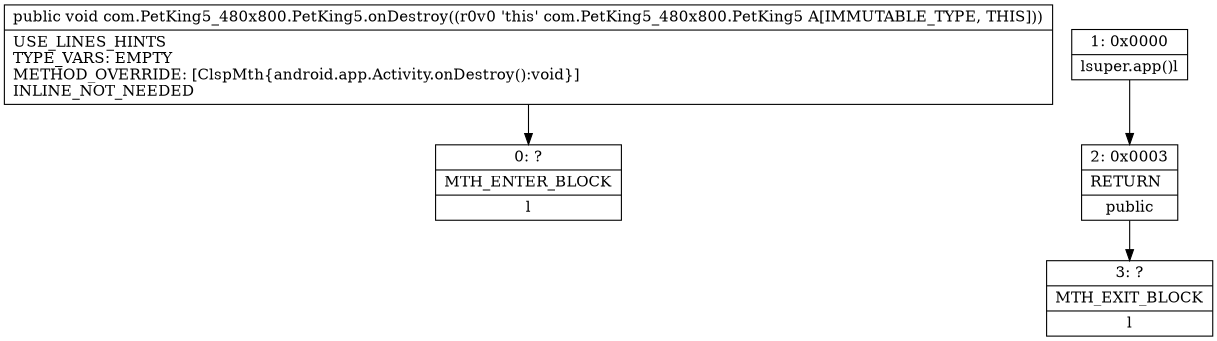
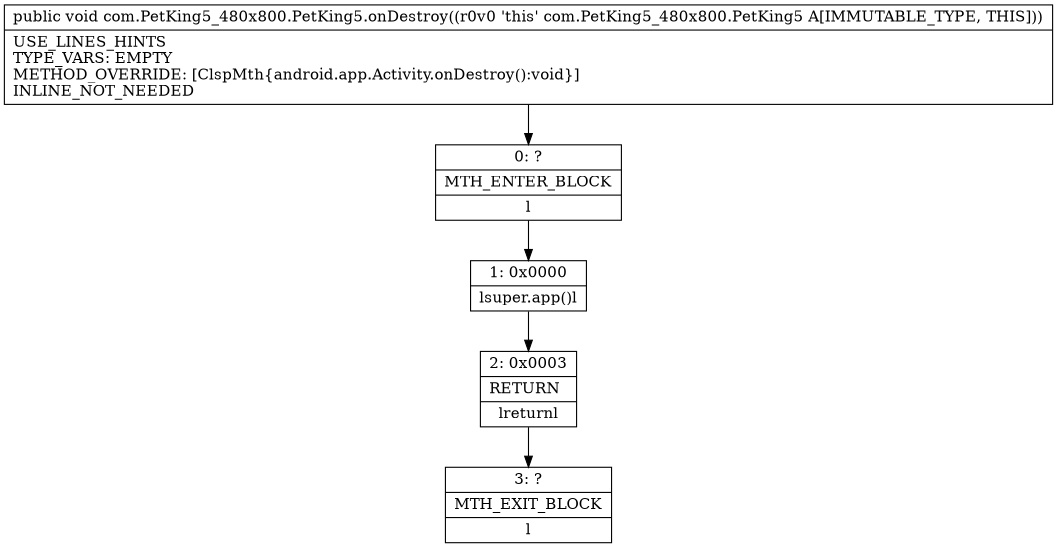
(1130, 207) -> (528, 414)
none -> (528, 235)
